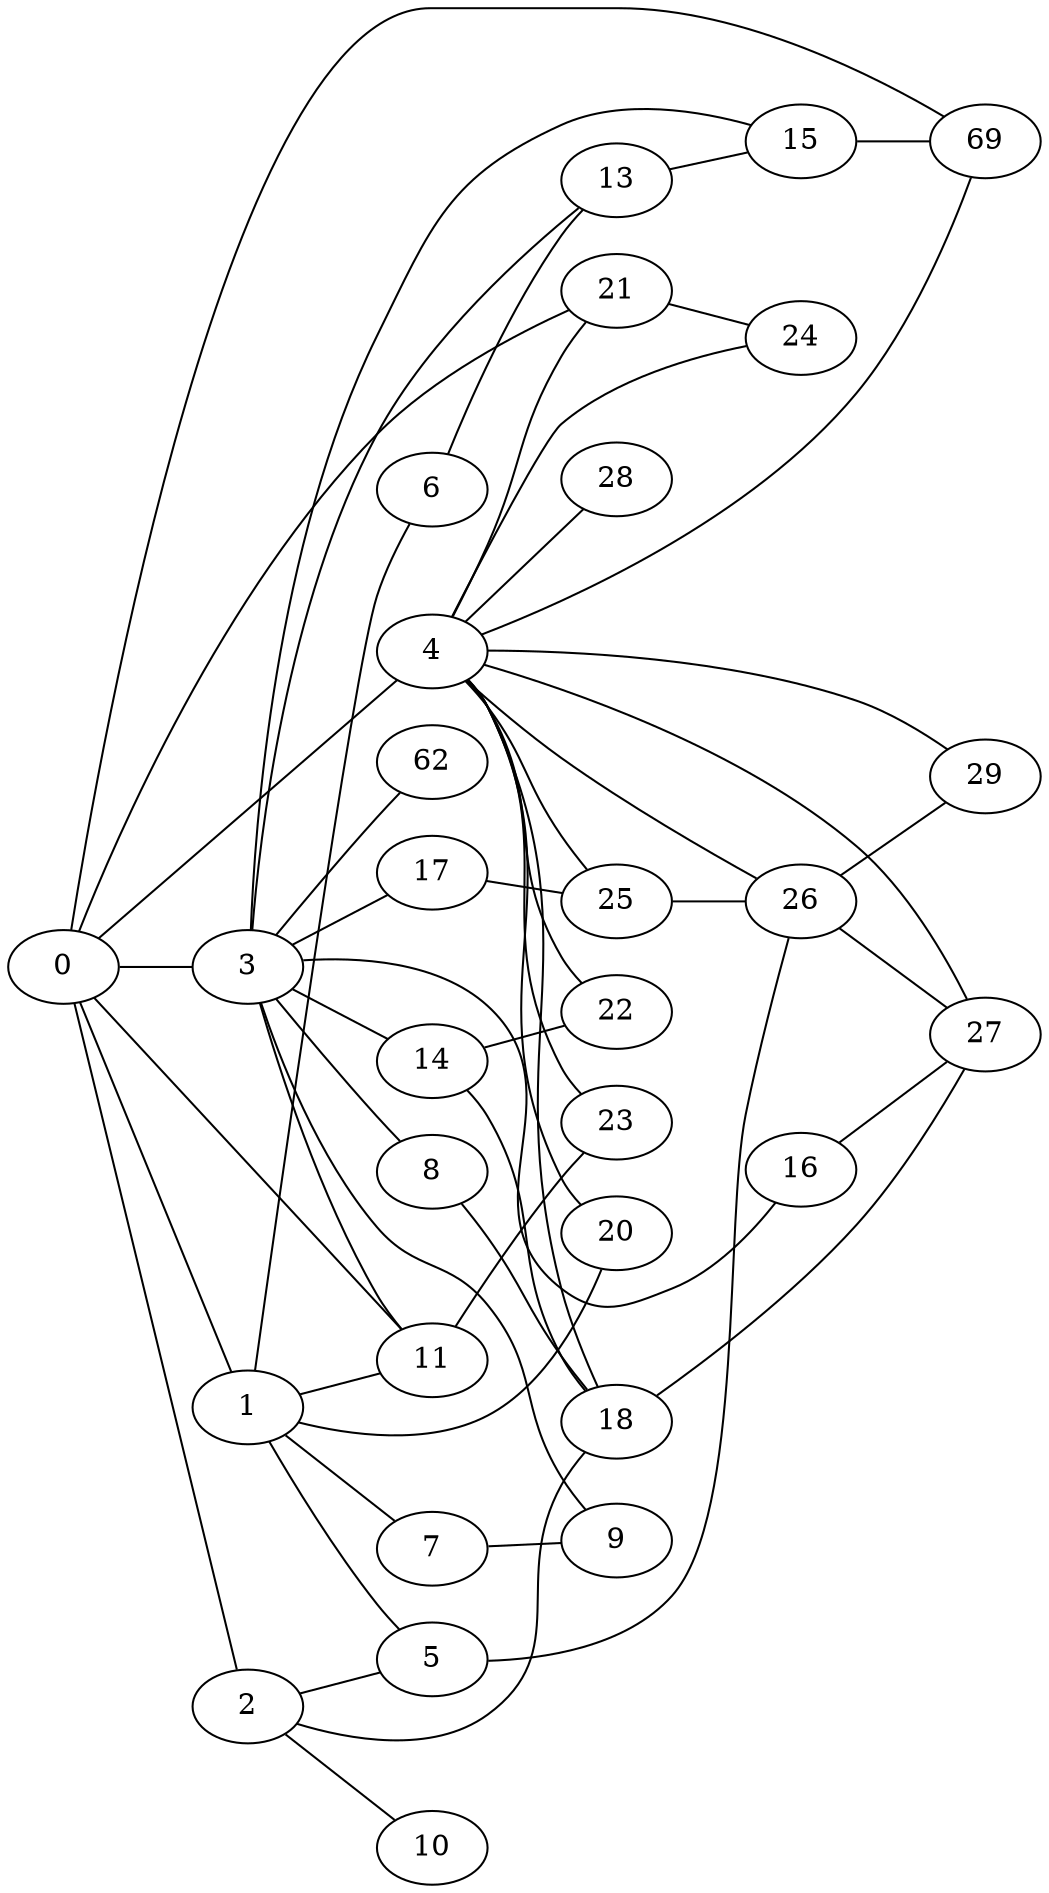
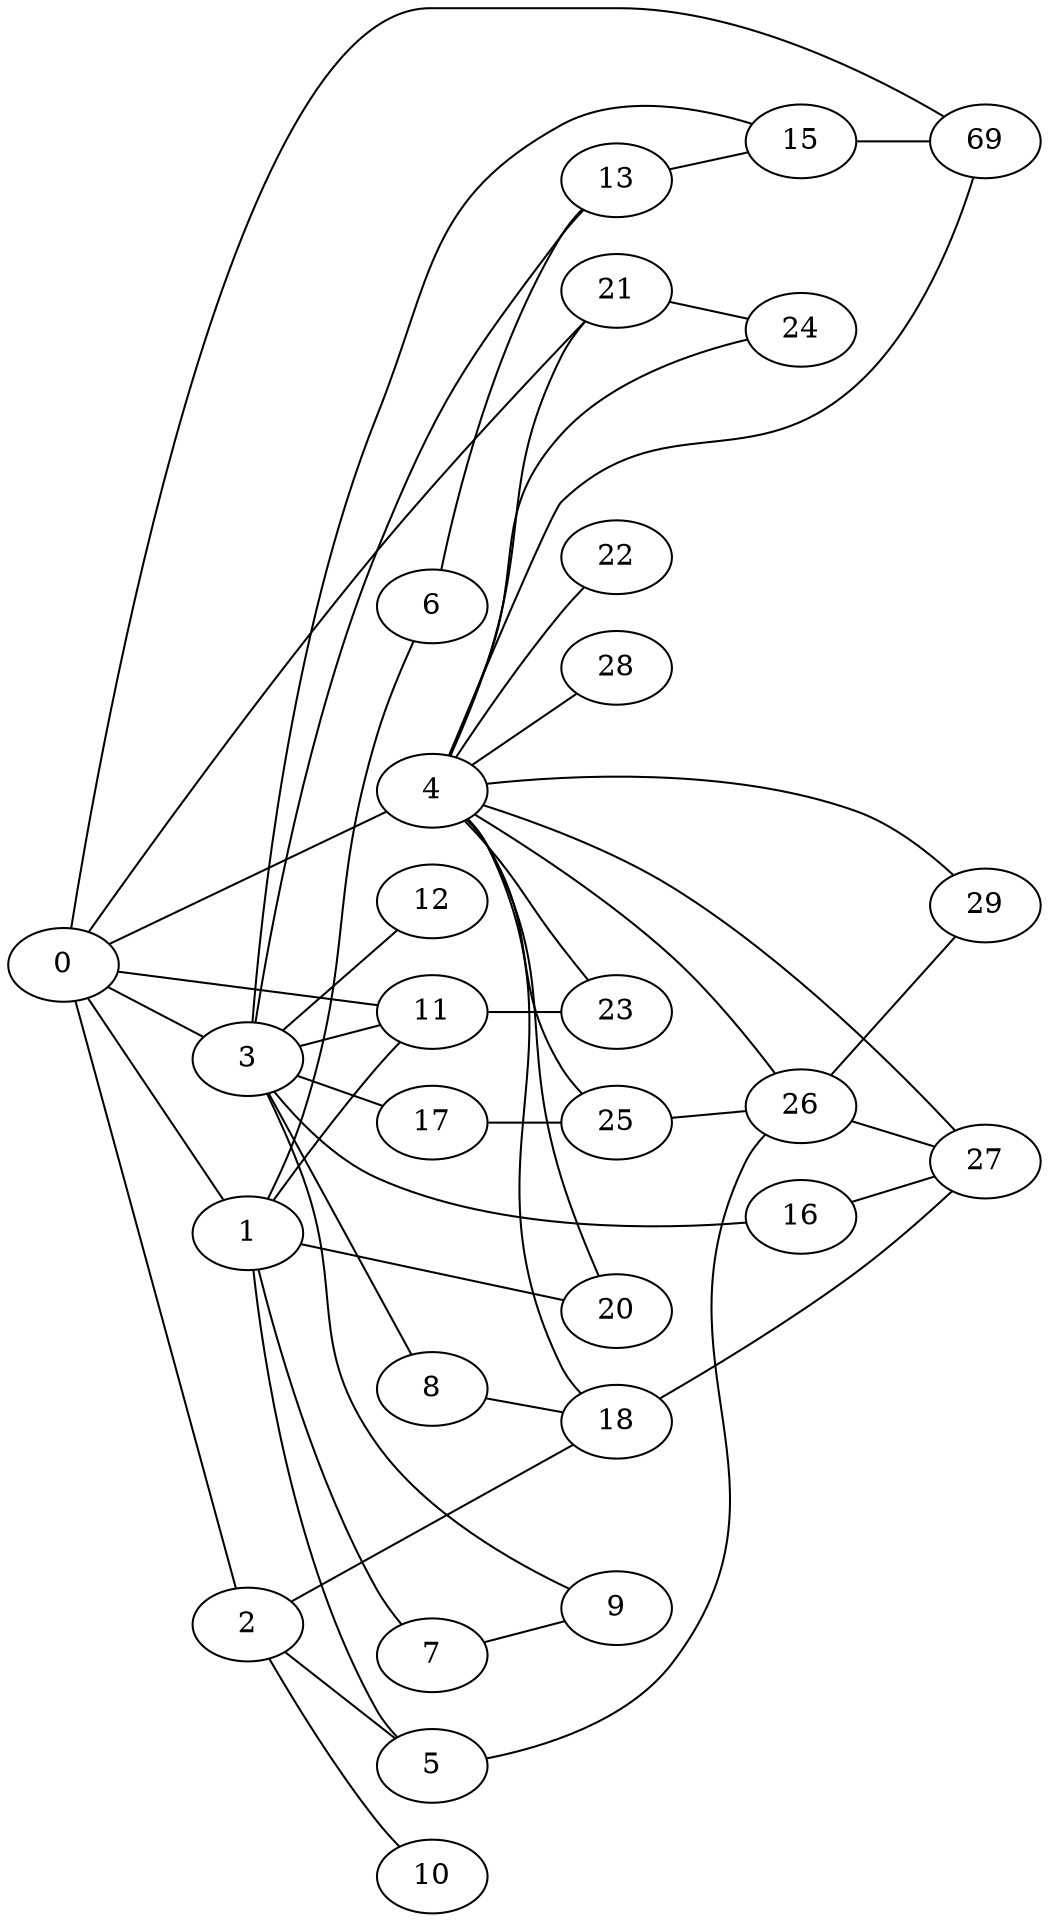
(432, 762) -> (432, 901)
(432, 1061) -> none
